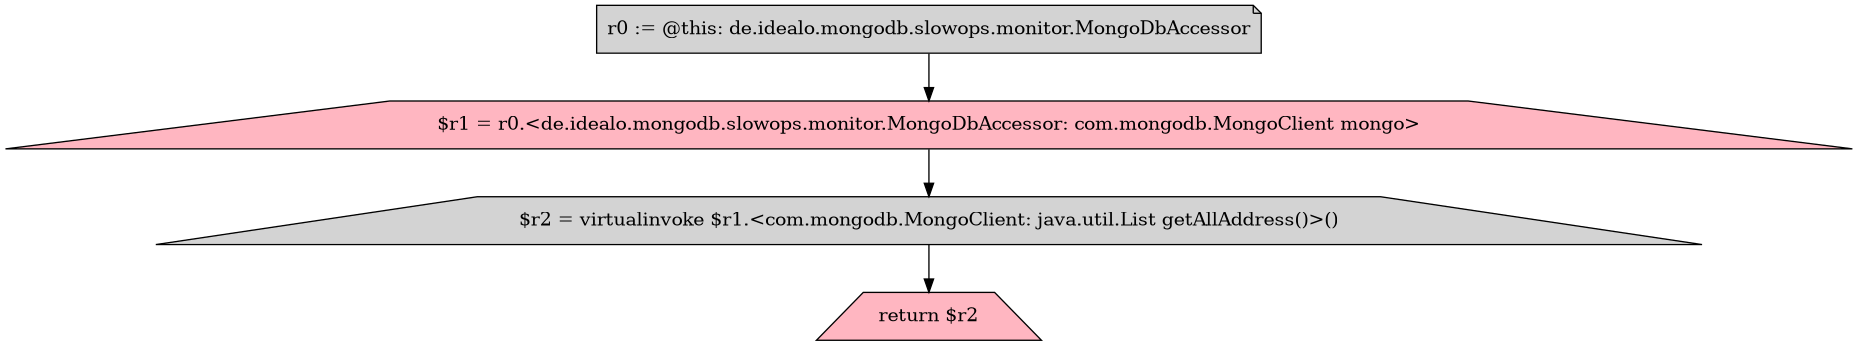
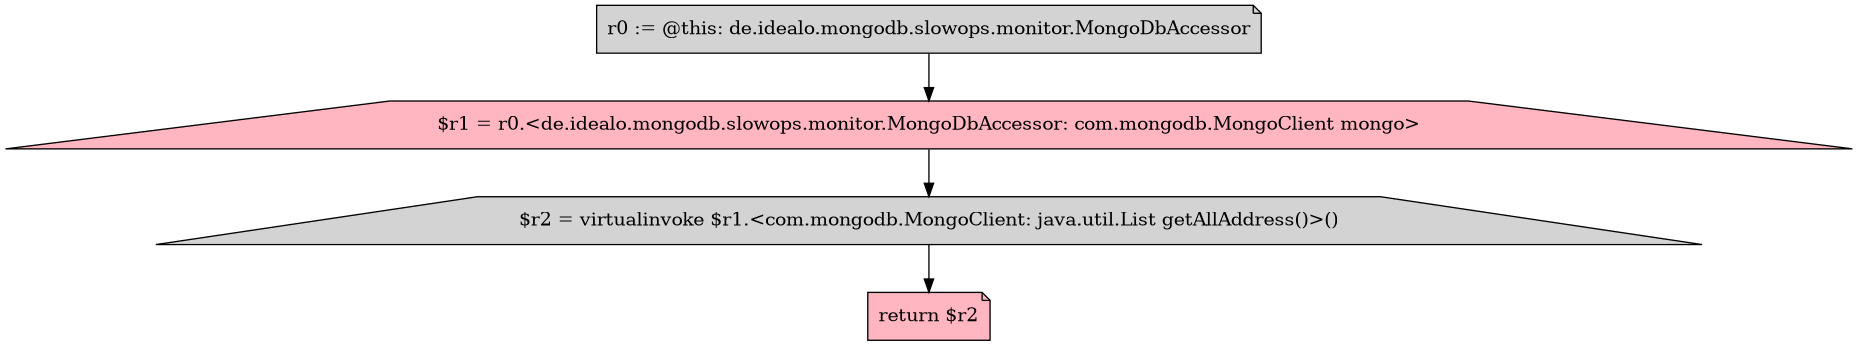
(929, 316) -> (929, 316)
